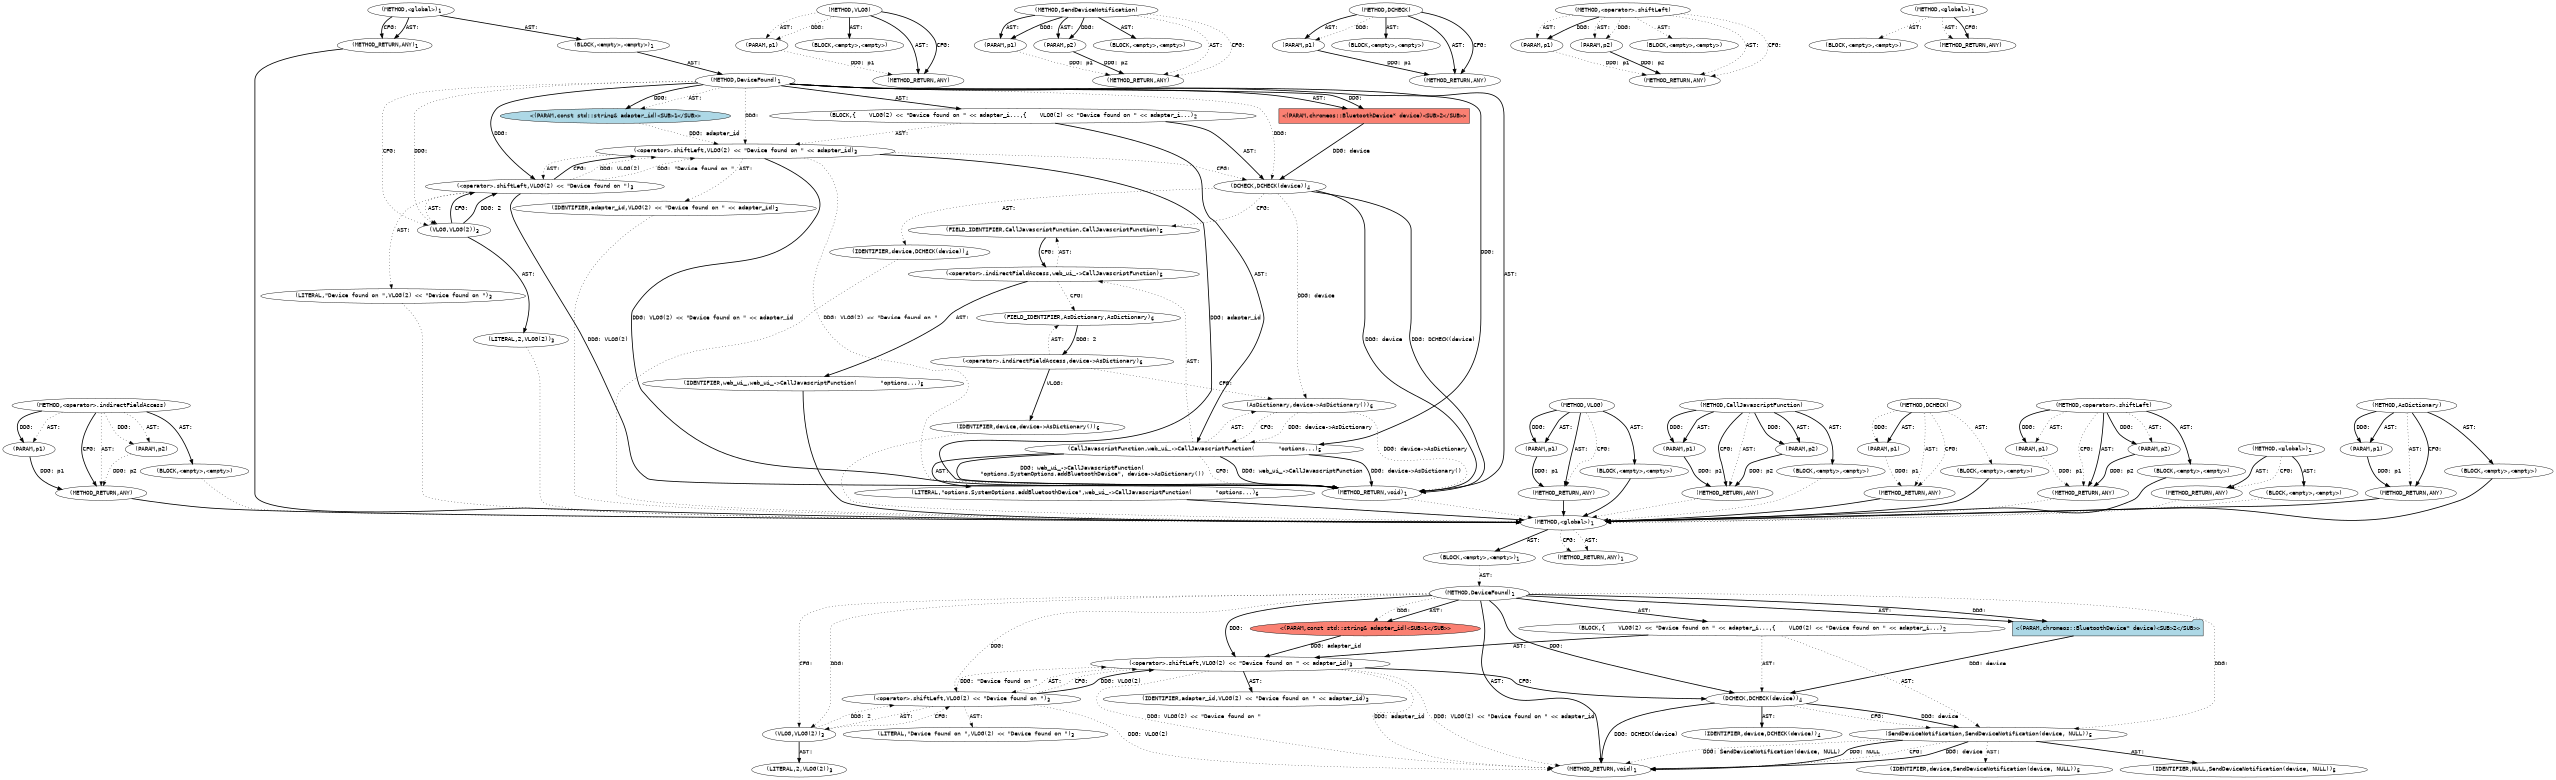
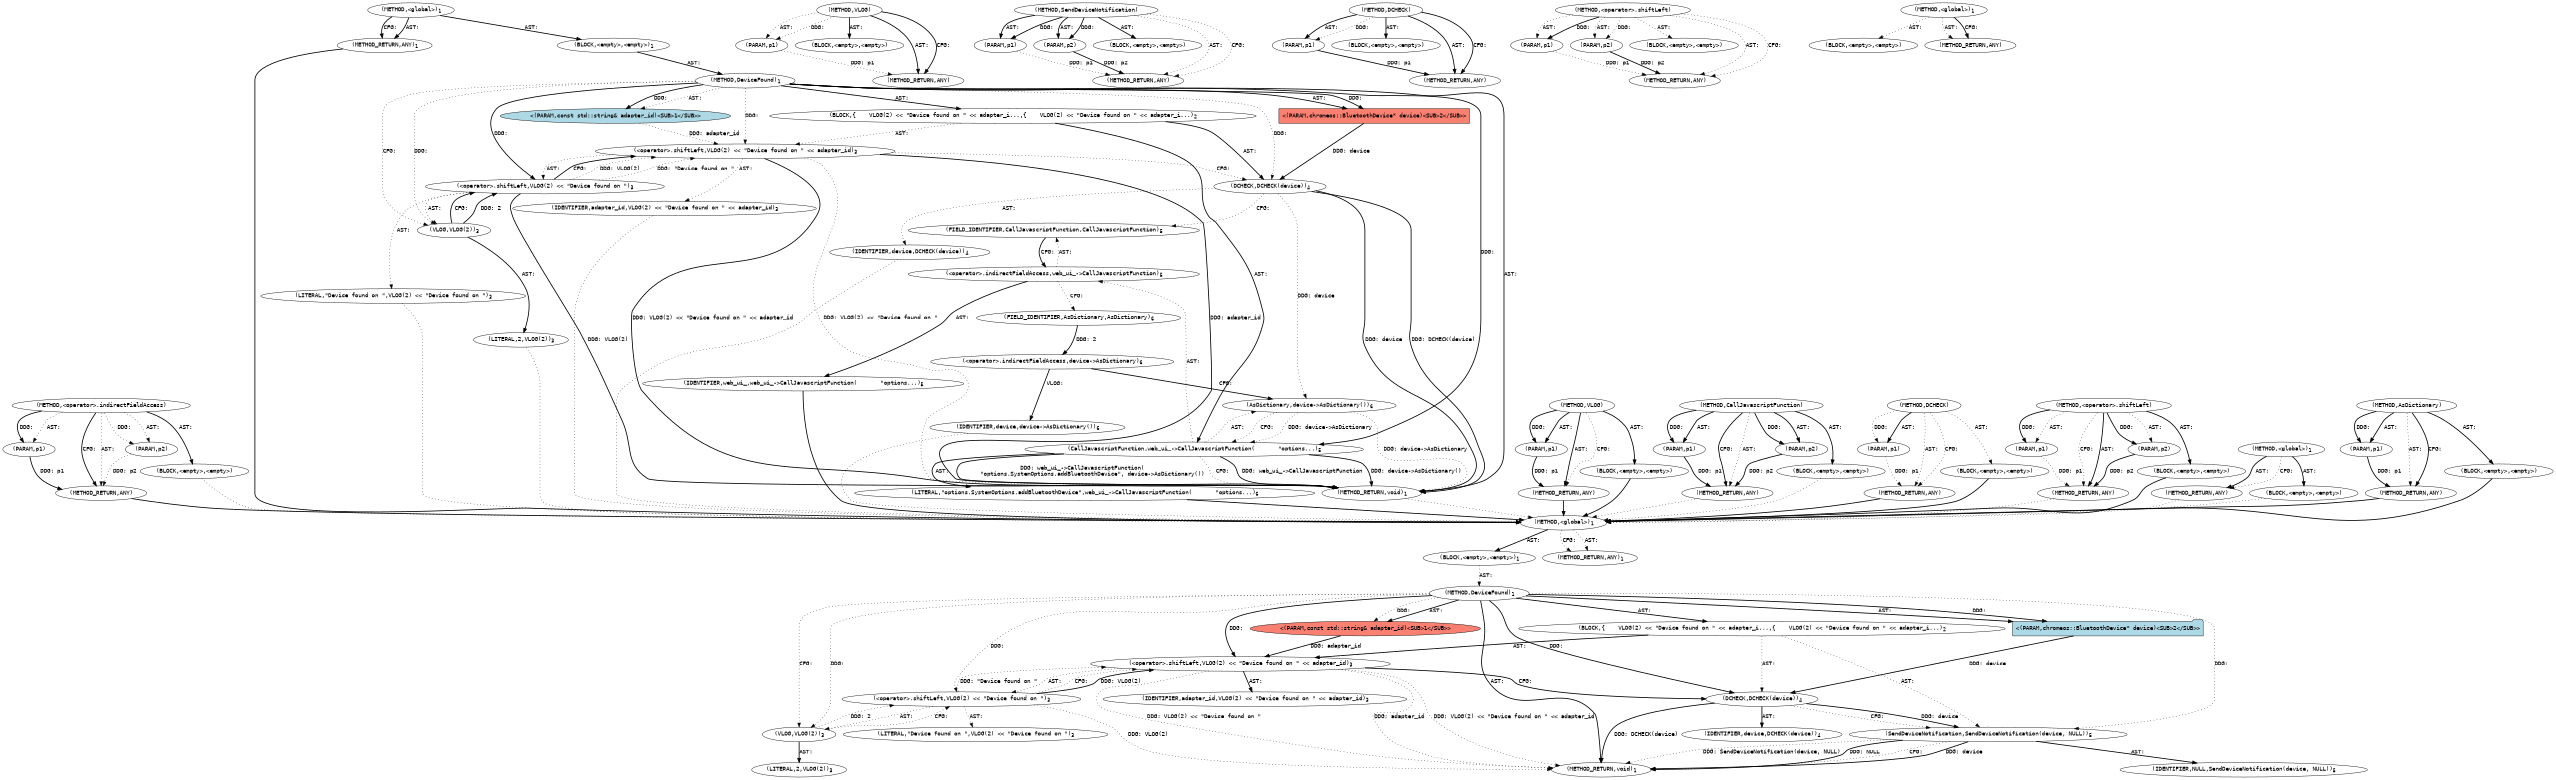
(1049, 340) -> none
(1180, 383) -> (1180, 383)
(1985, 770) -> none
